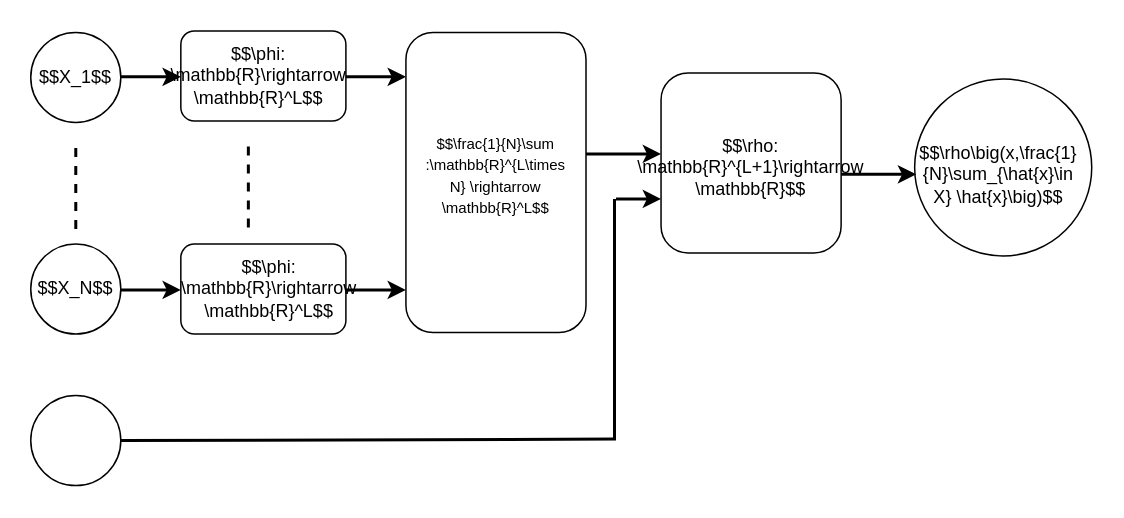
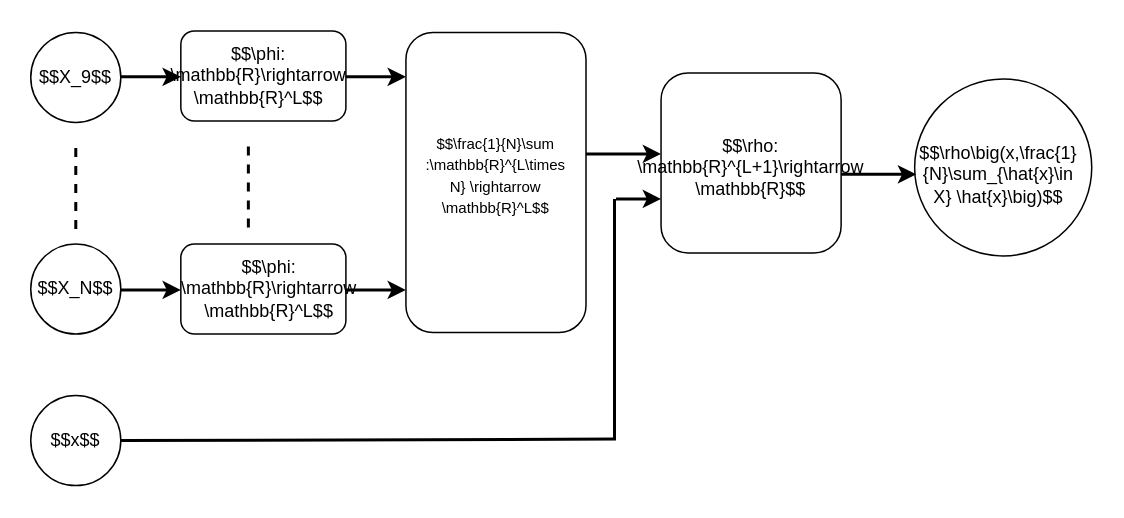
(76, 77) -> (76, 77)
none -> (76, 440)
